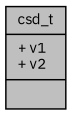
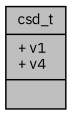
(32, 64) -> (32, 64)
